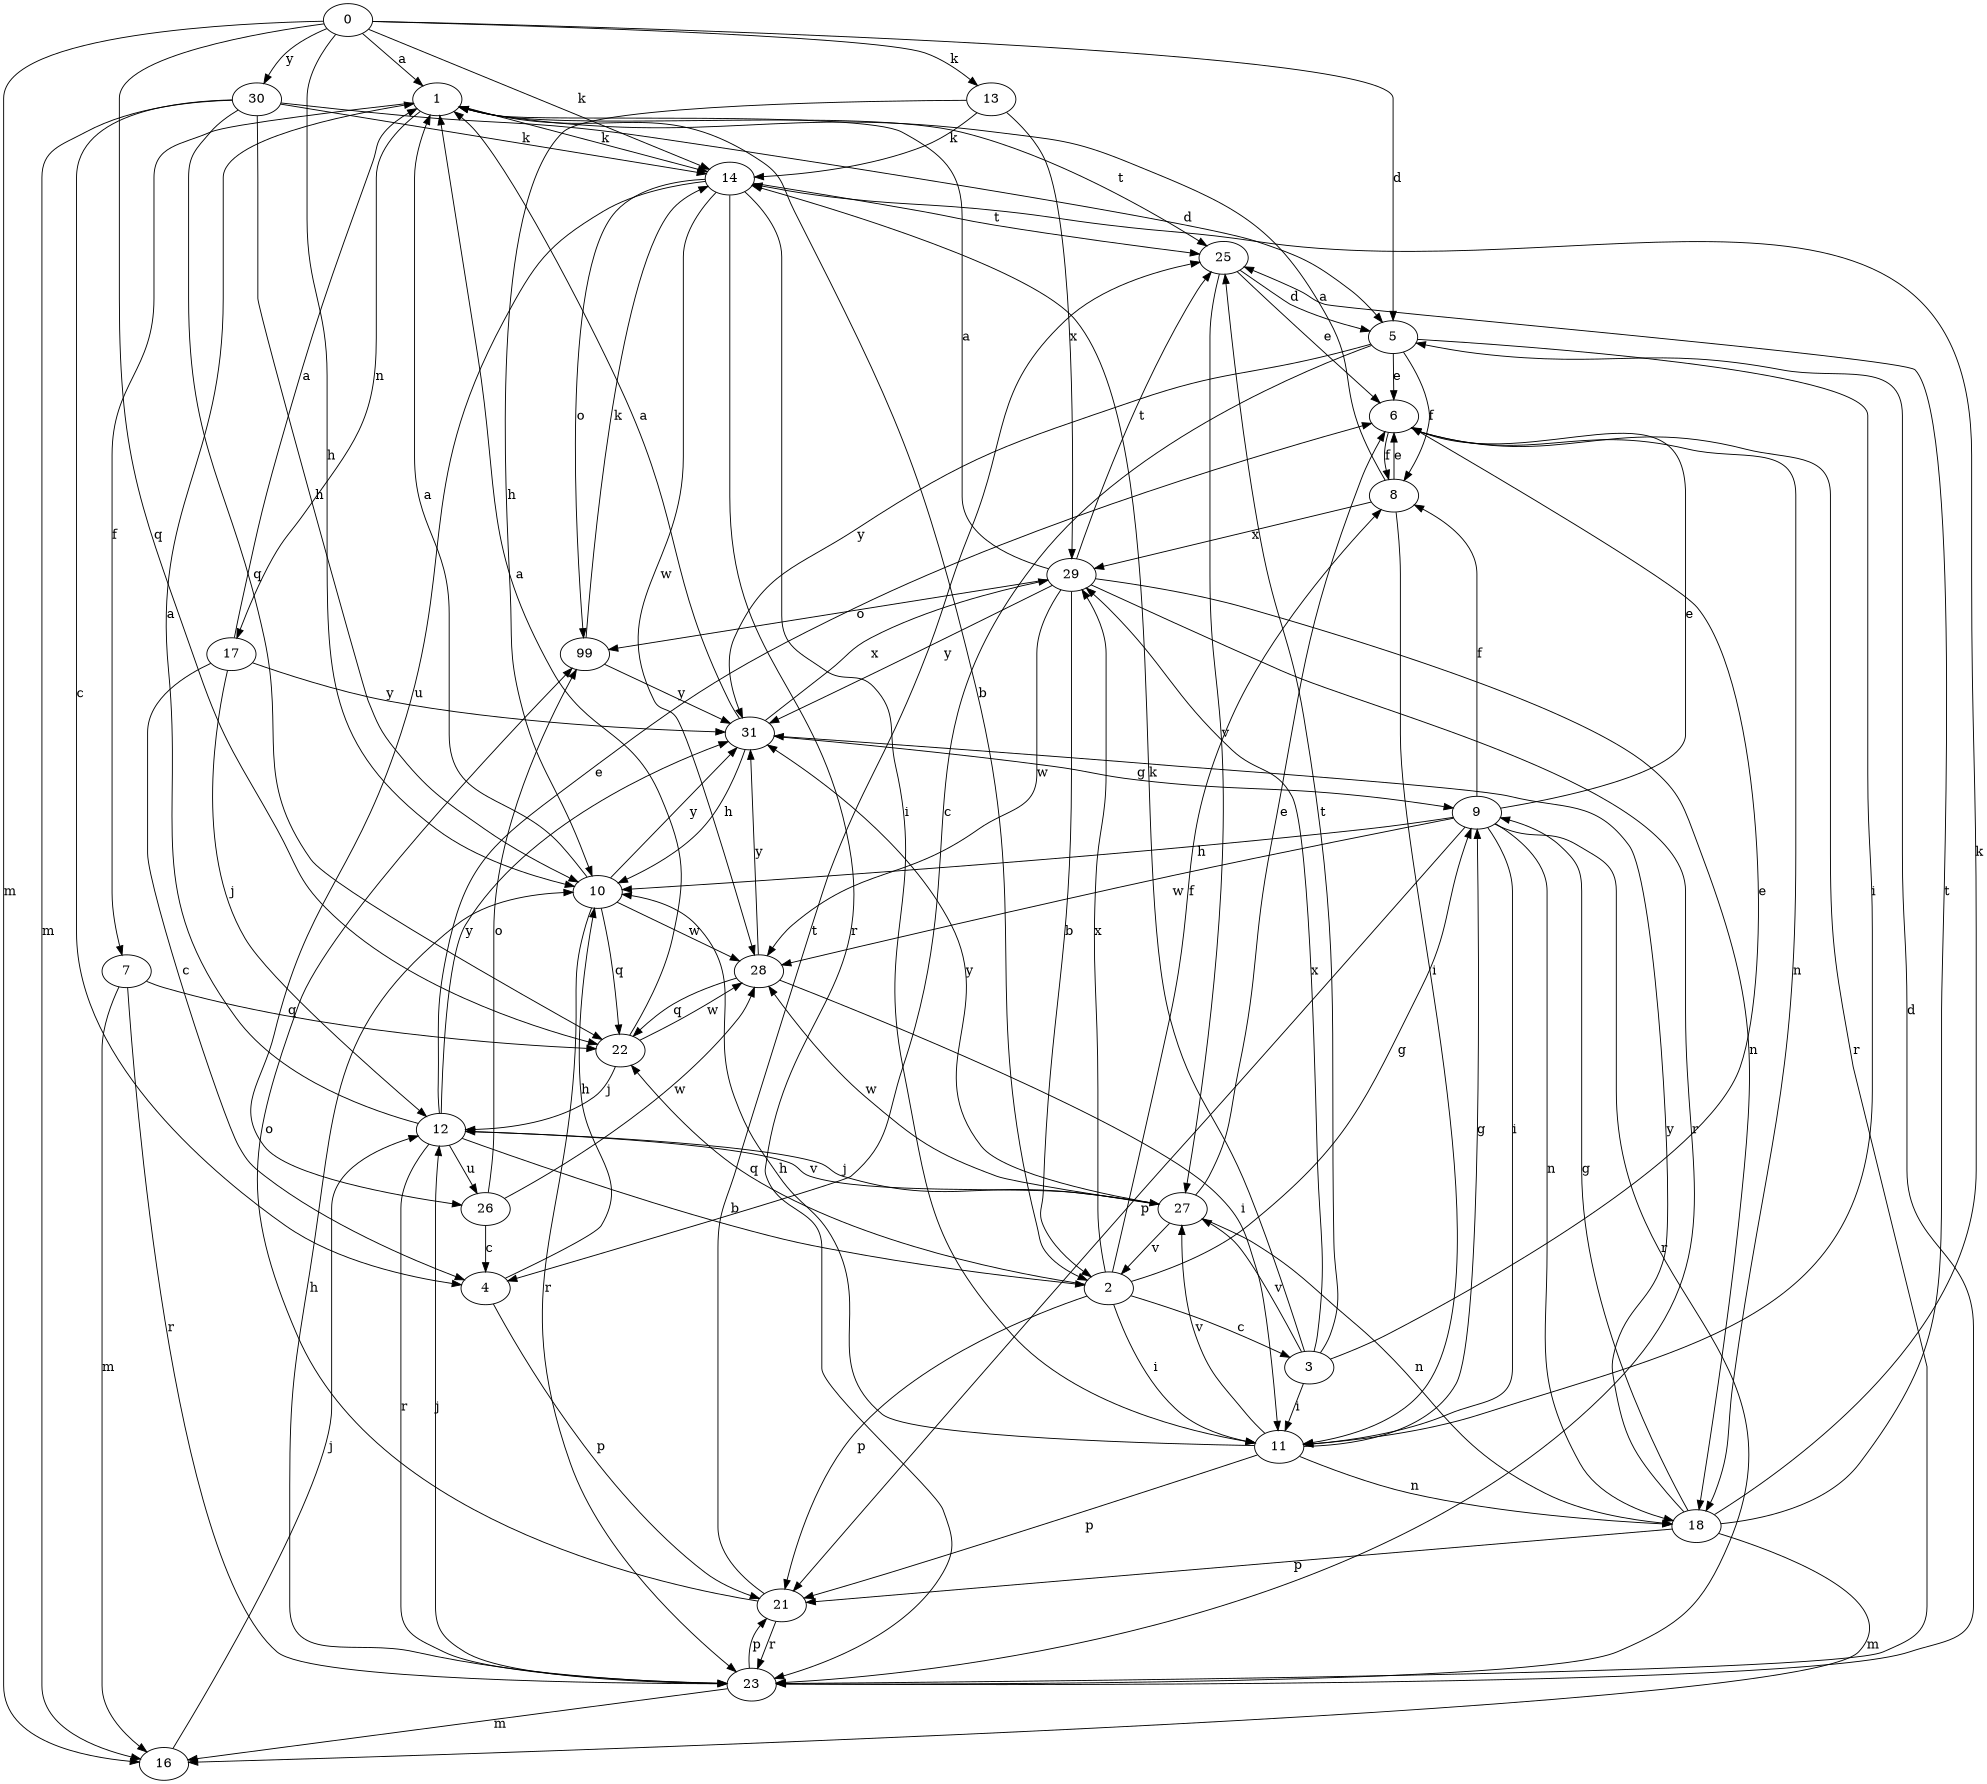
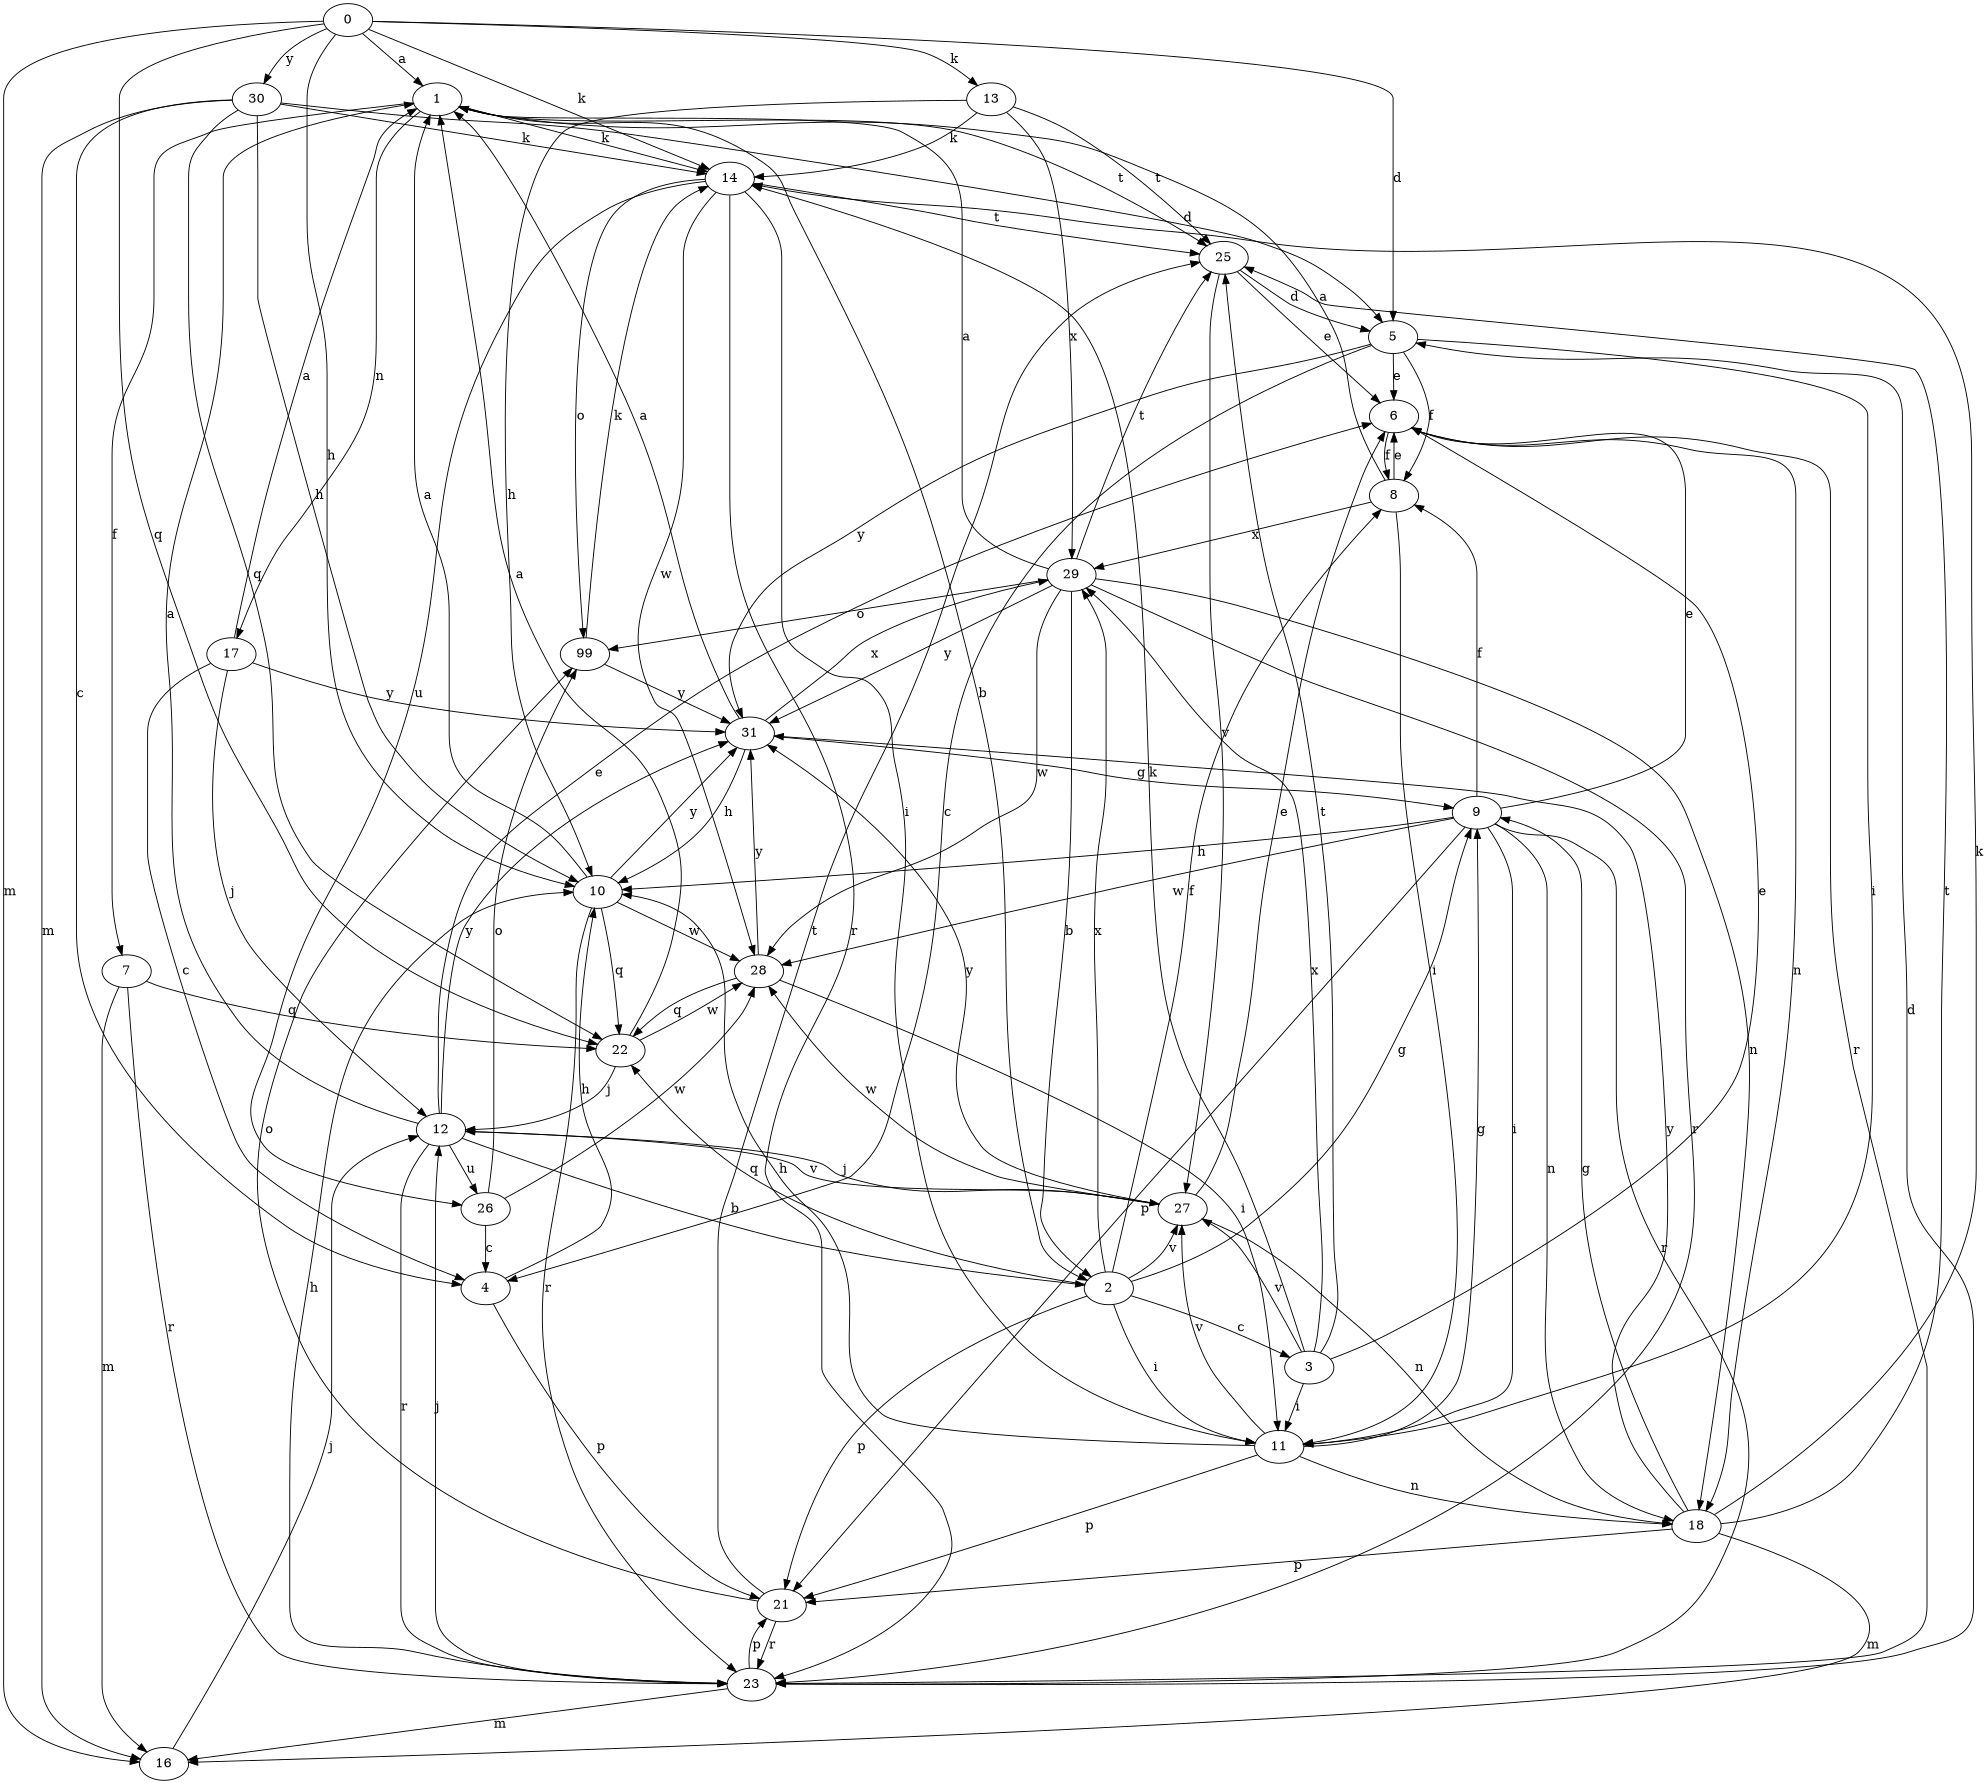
none -> (1120, 165)
(1149, 1245) -> (1155, 1260)
